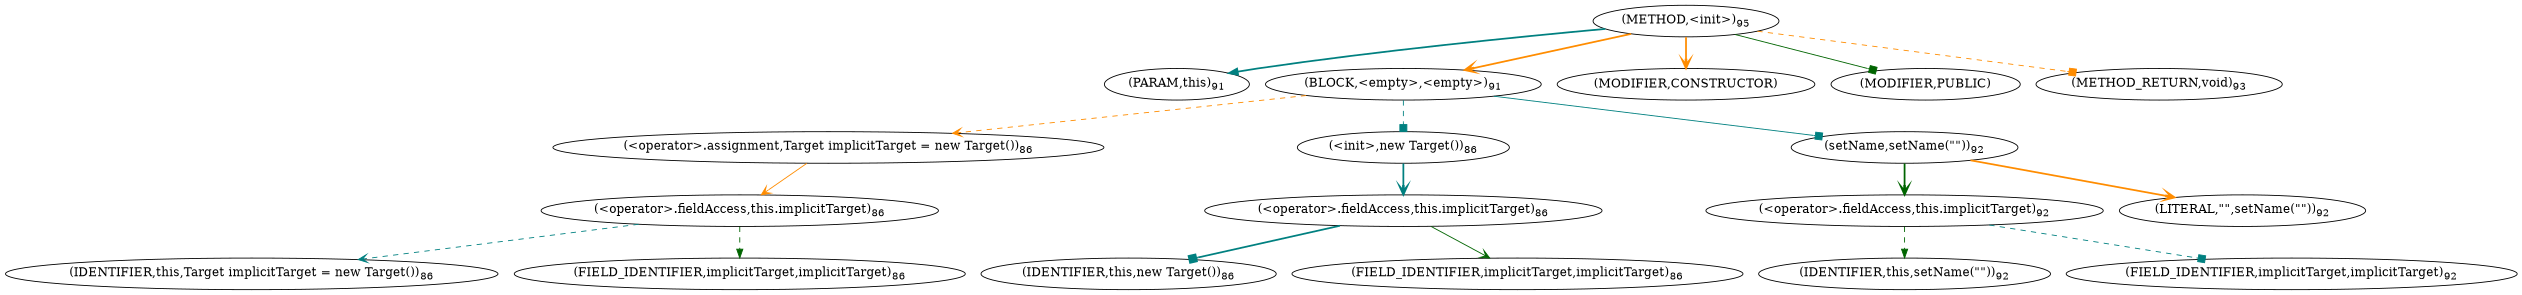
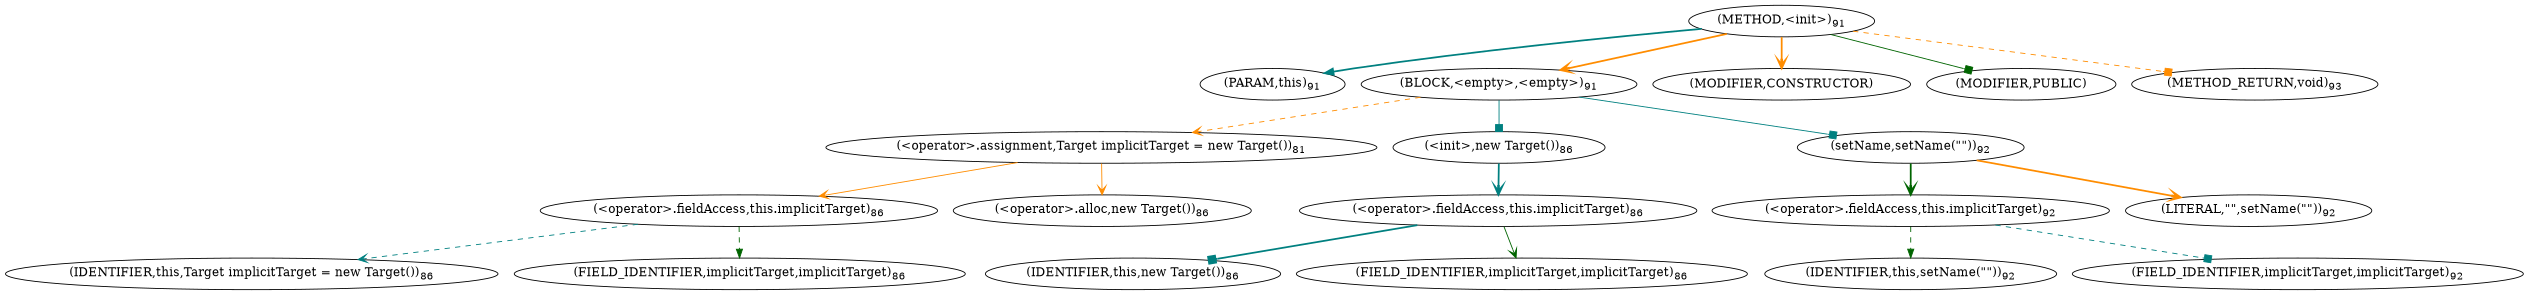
(1744, 20) -> (1839, 20)
(1403, 112) -> (1499, 112)
(1026, 146) -> (1299, 146)
none -> (1102, 211)
